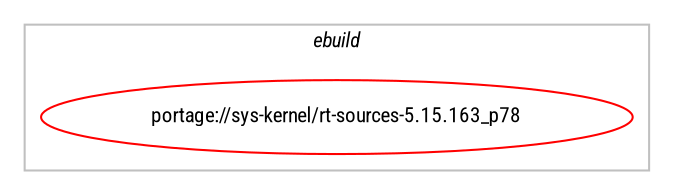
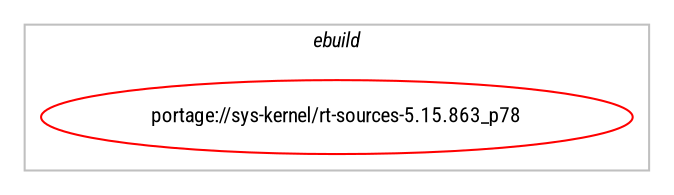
(337, 117) -> (337, 117)
